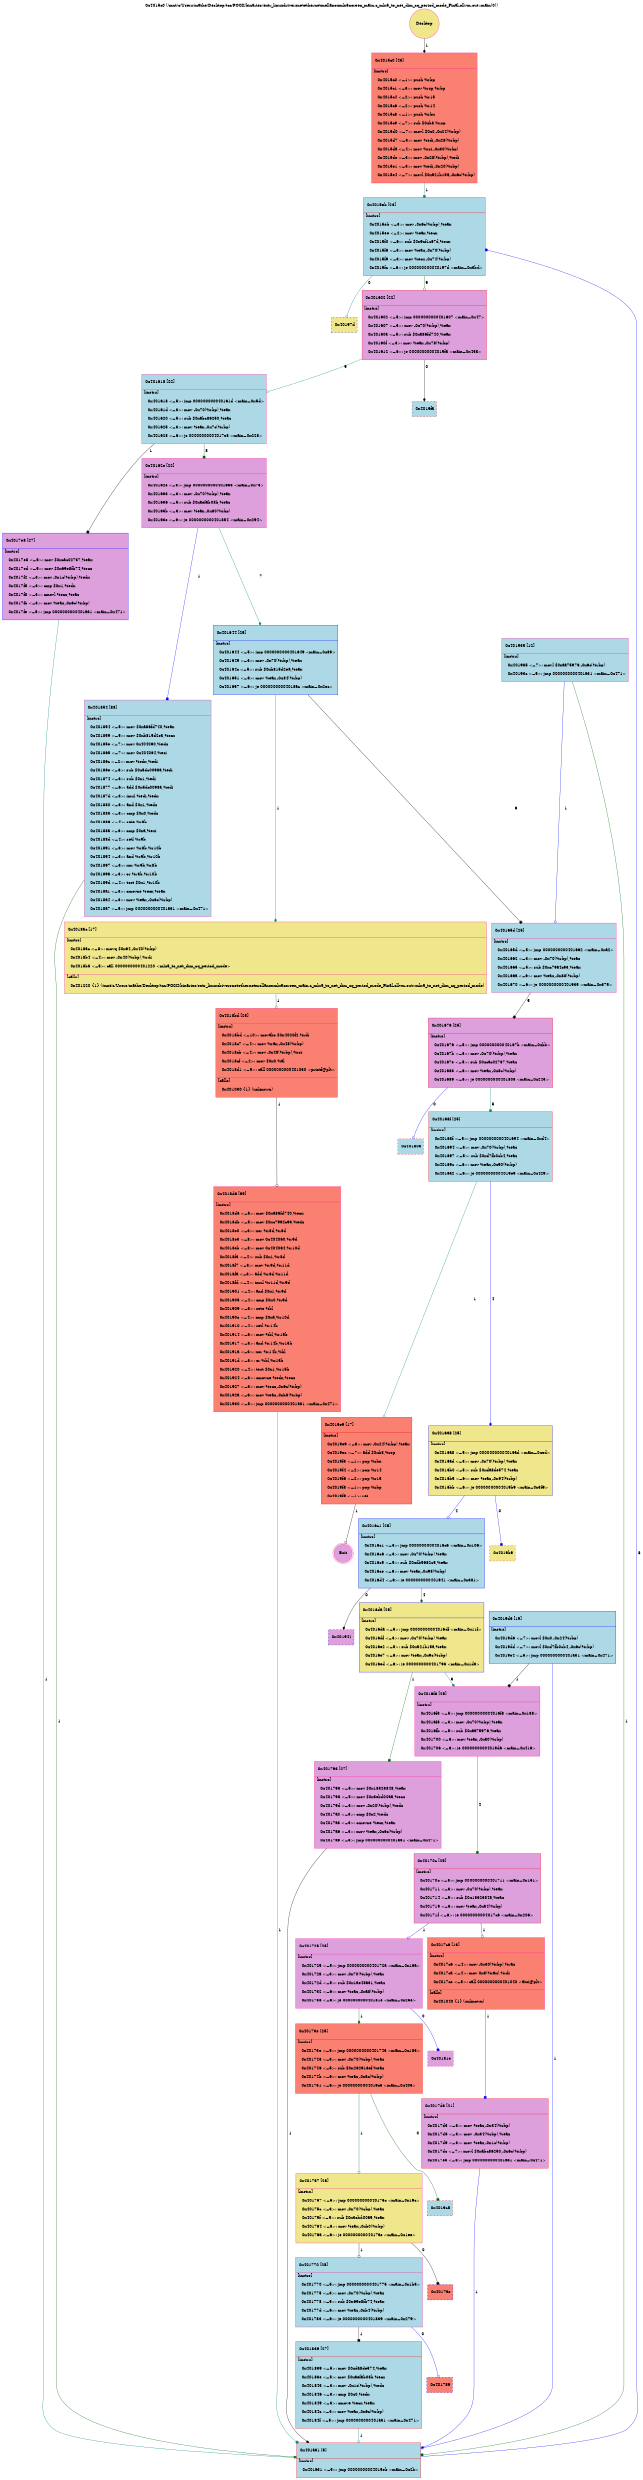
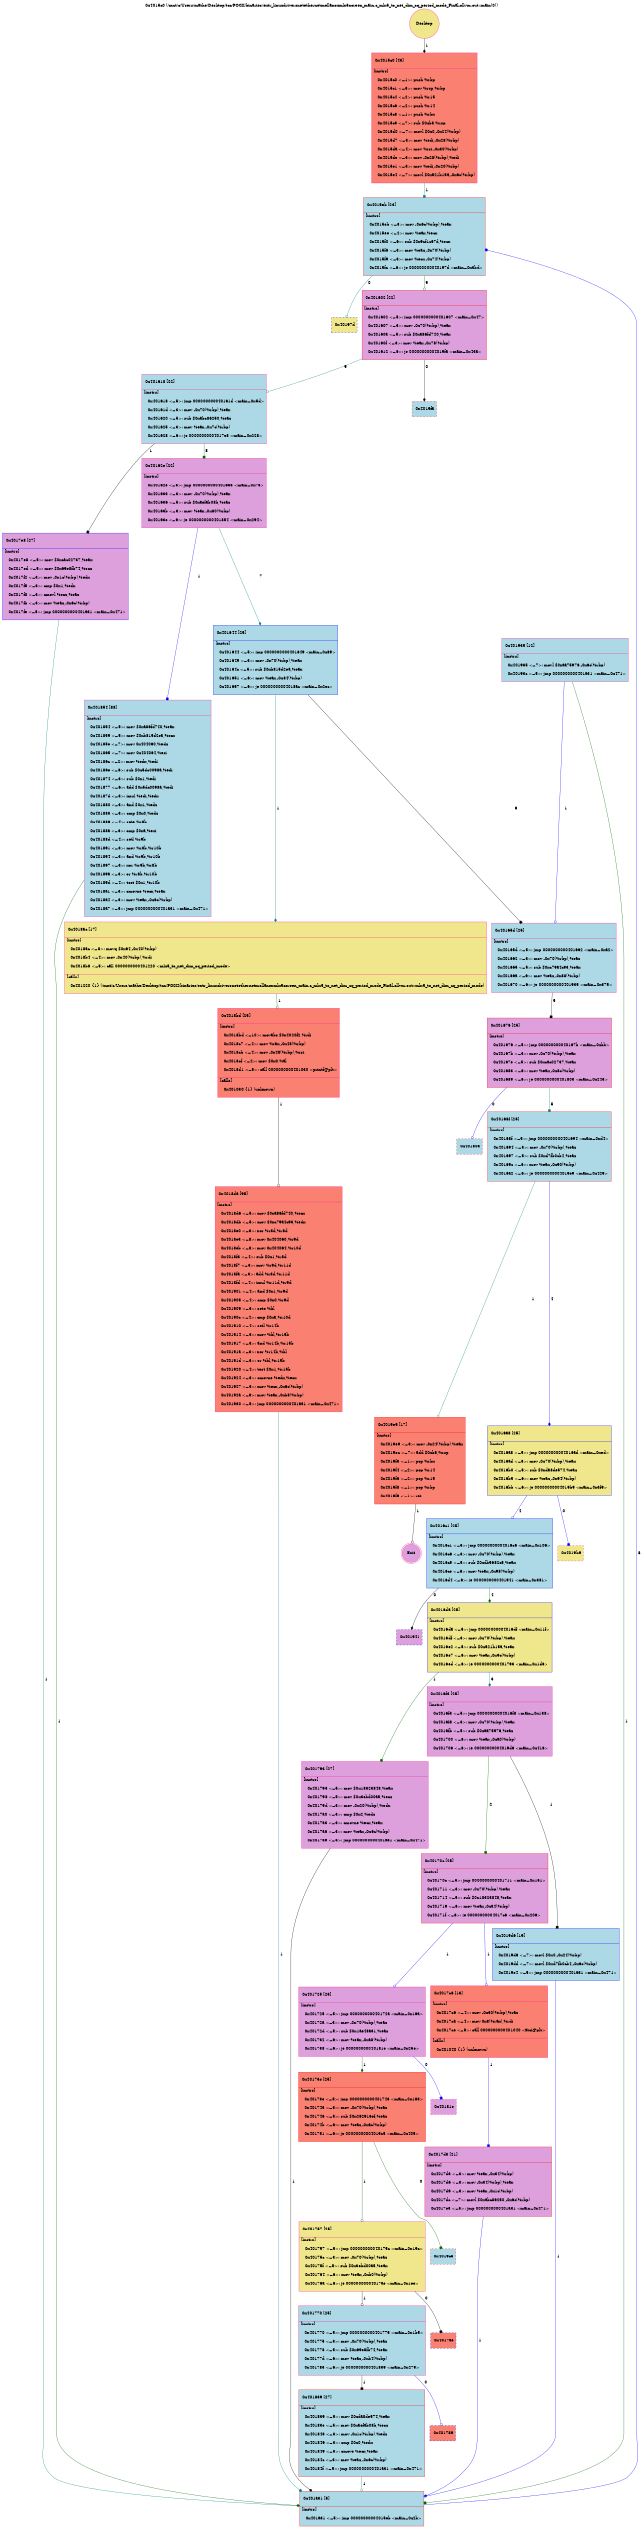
(520, 1674) -> (546, 1838)
